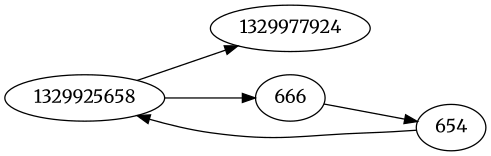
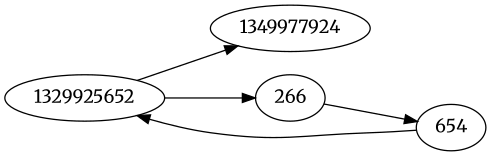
(290, 28) -> (290, 28)
(85, 98) -> (85, 98)
(290, 98) -> (290, 98)
